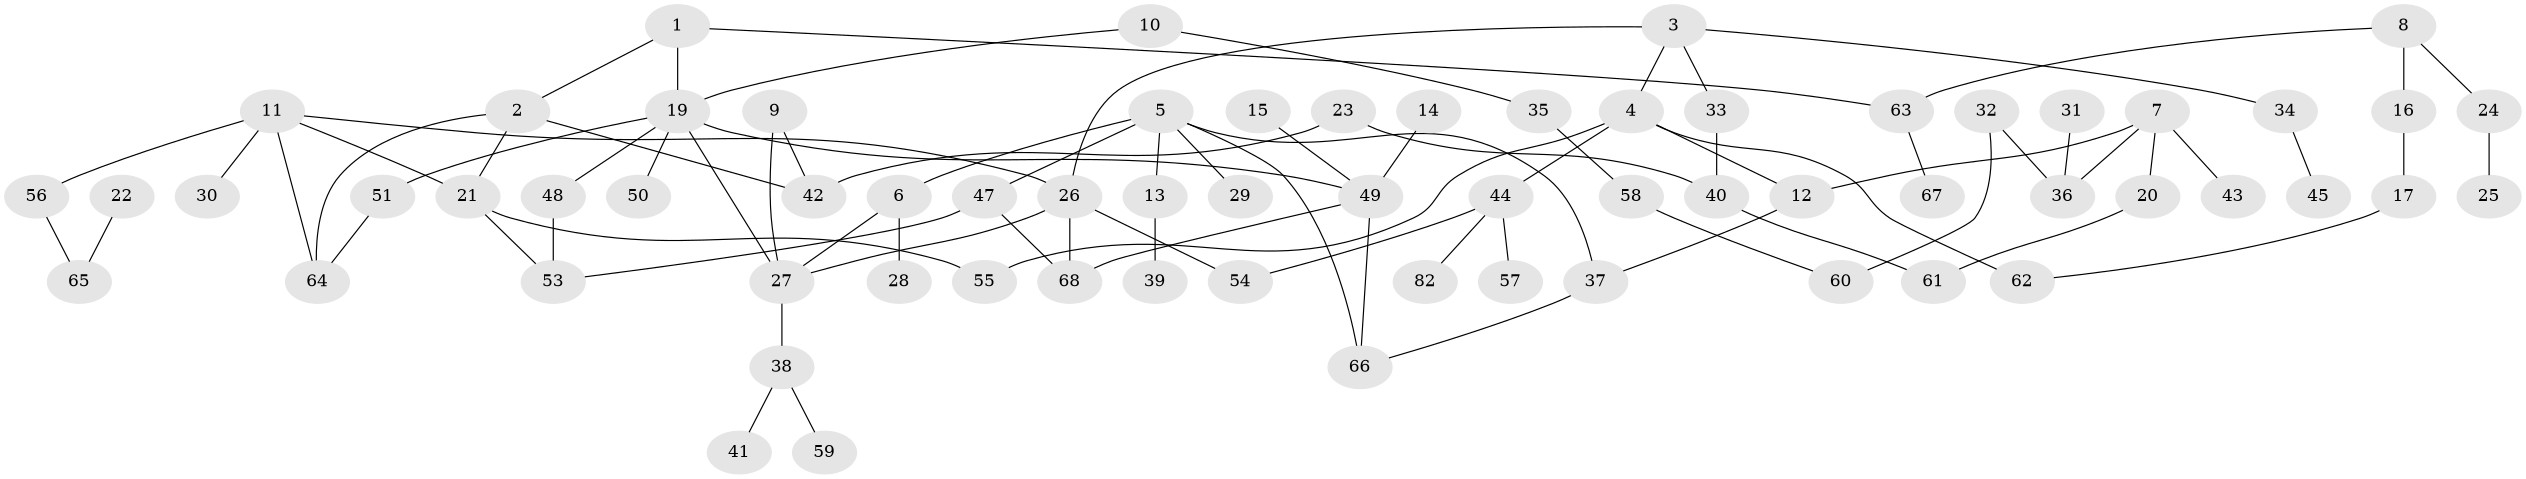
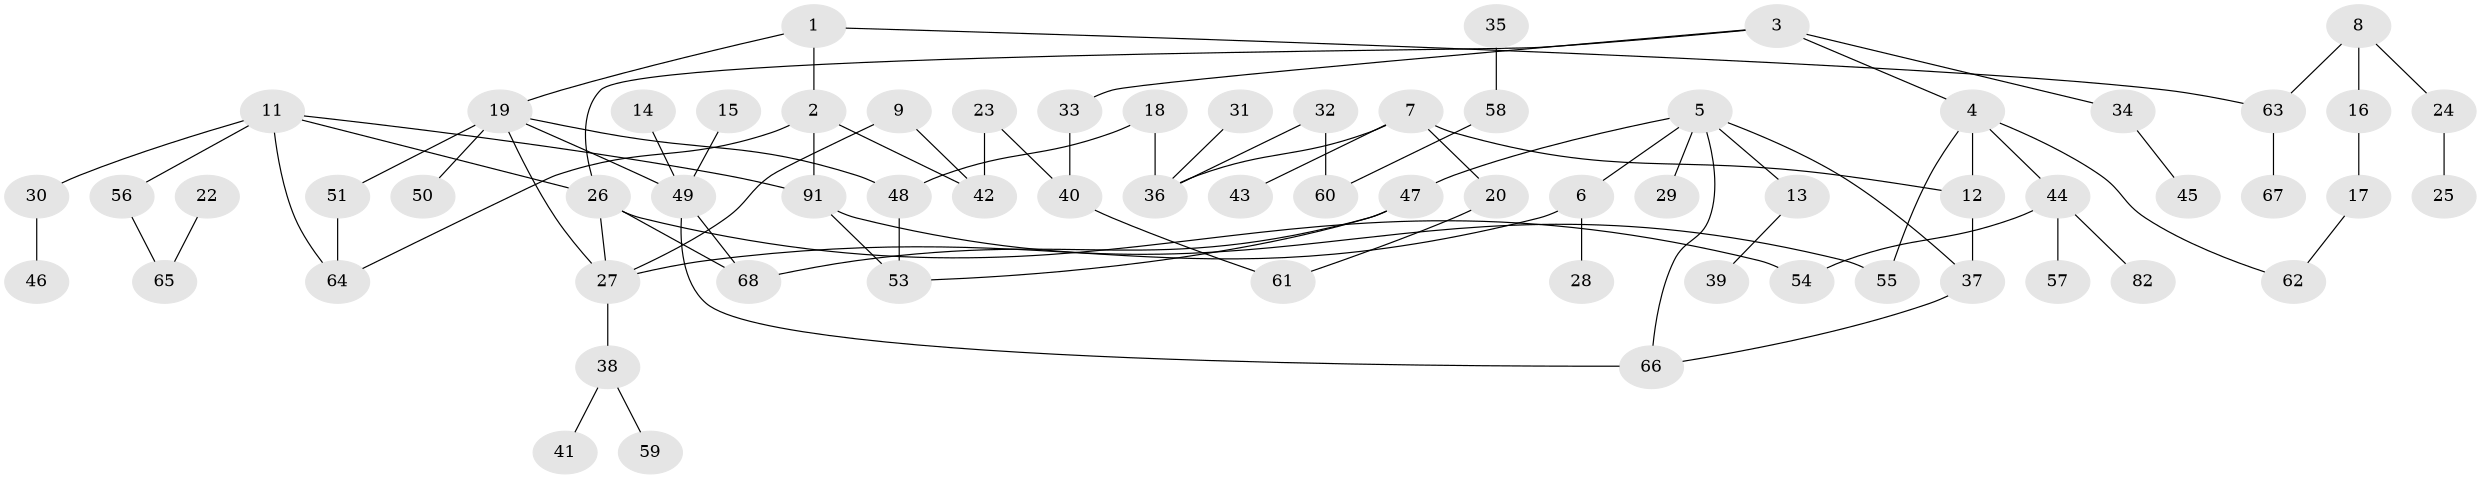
(1150, 26) -> none
none -> (1155, 111)
(468, 197) -> (814, 197)
none -> (37, 282)
